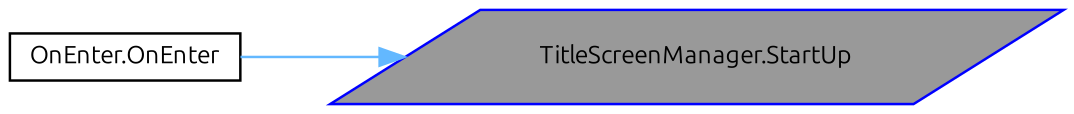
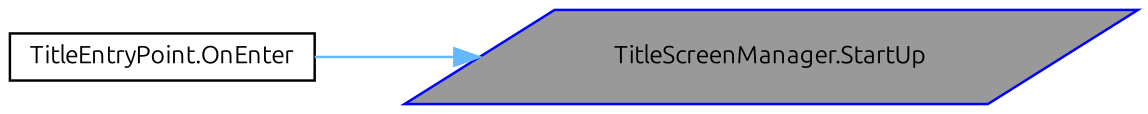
(125, 57) -> (162, 57)
